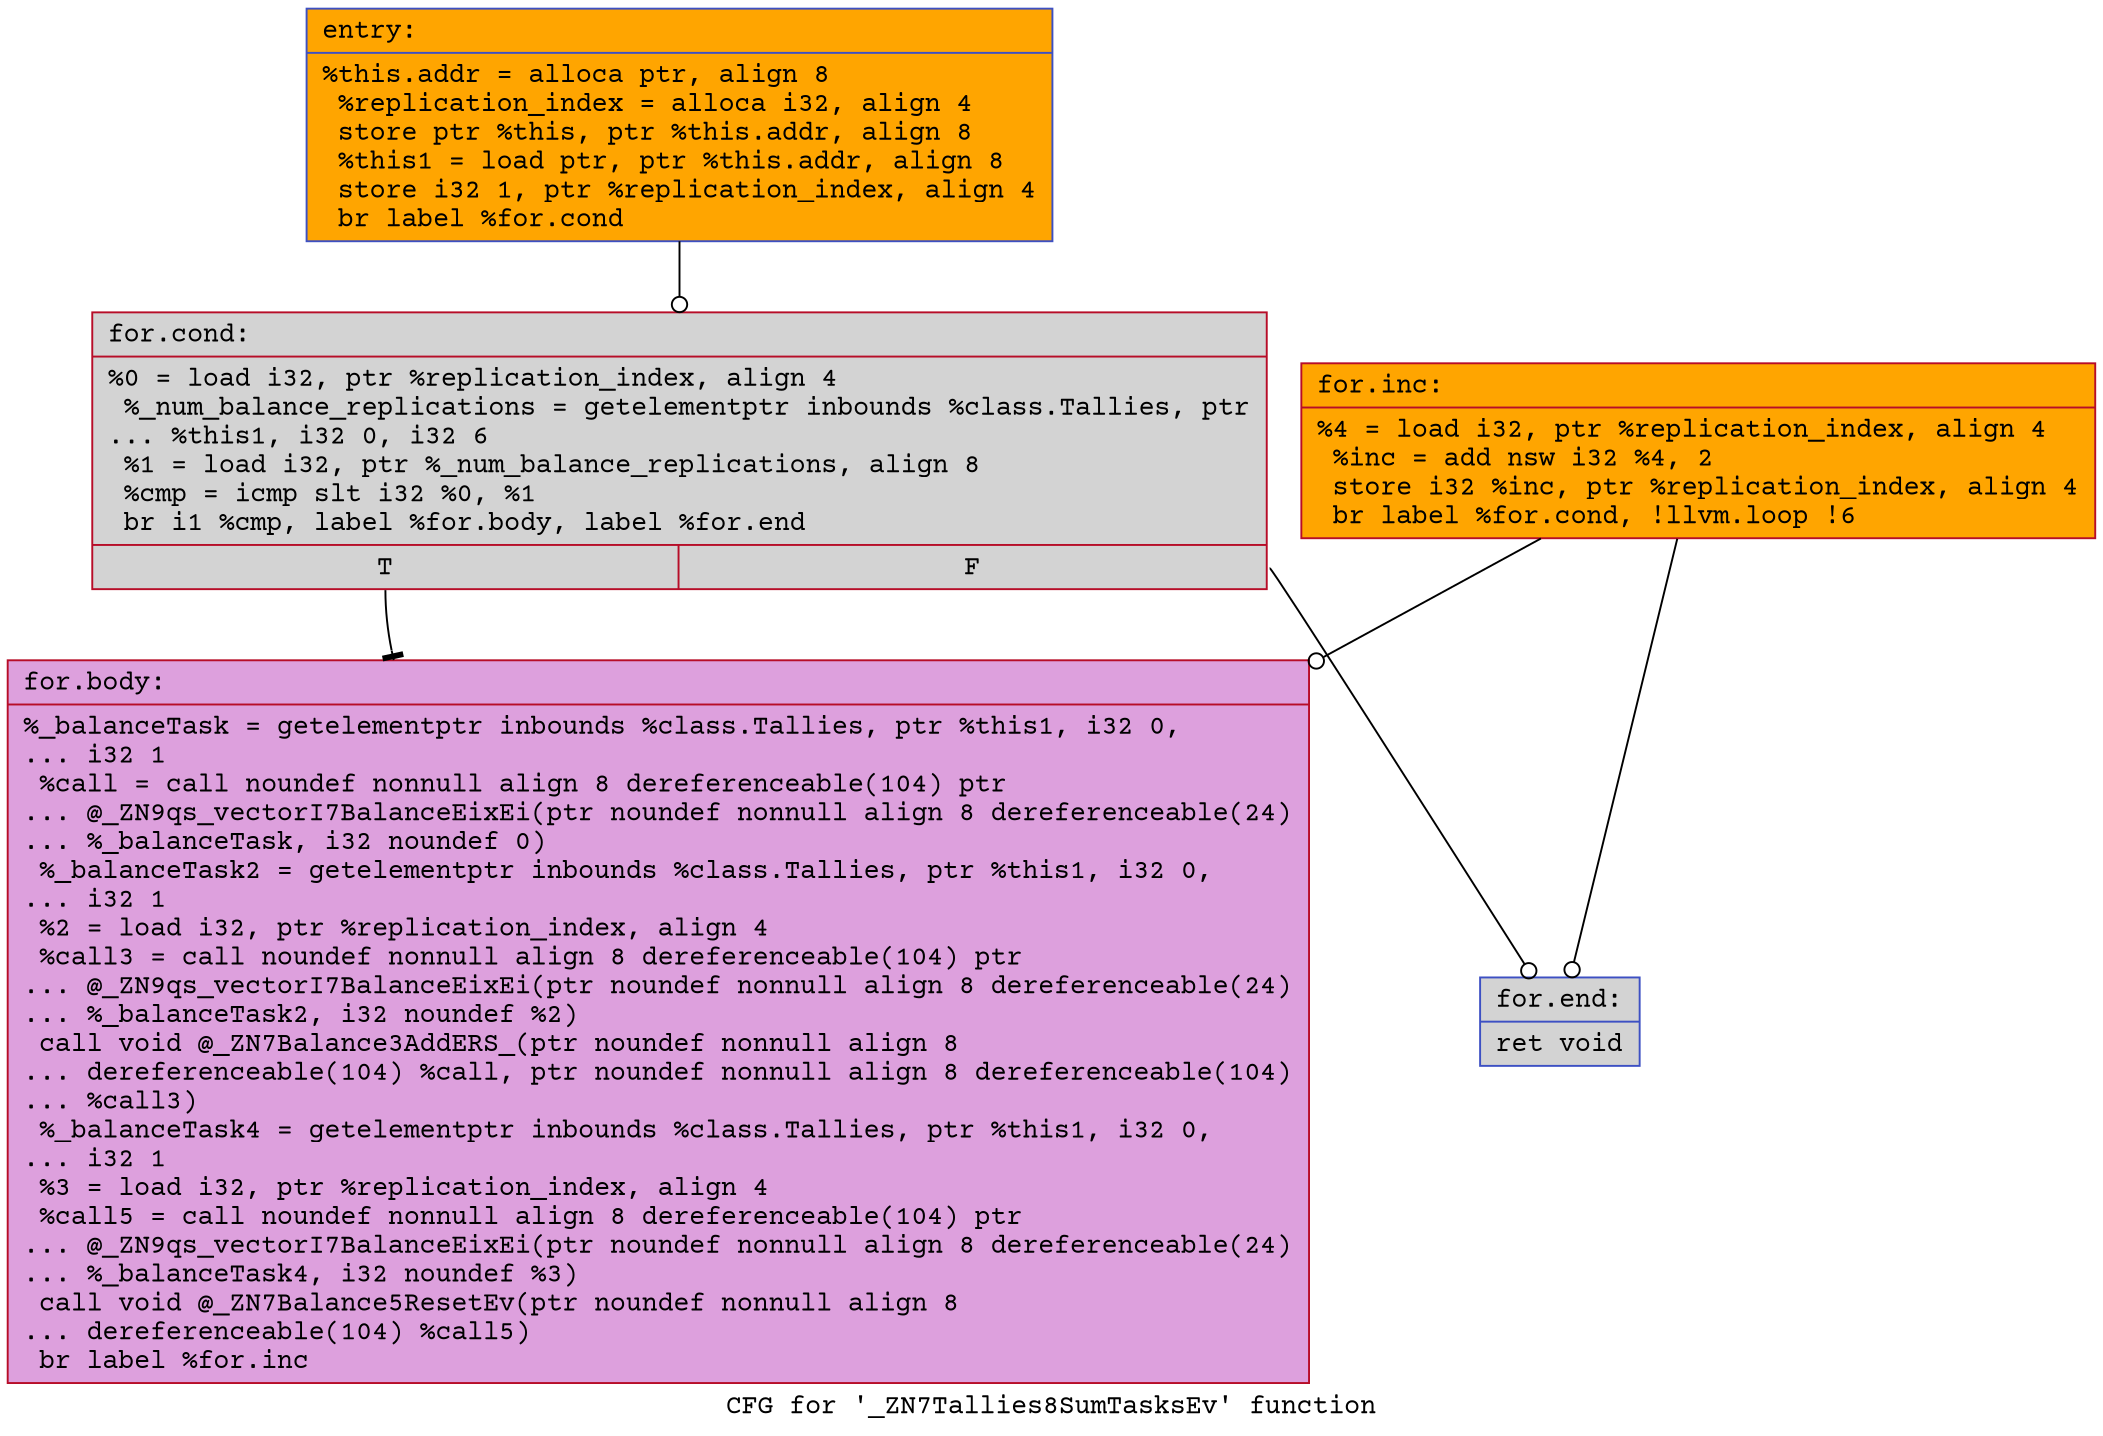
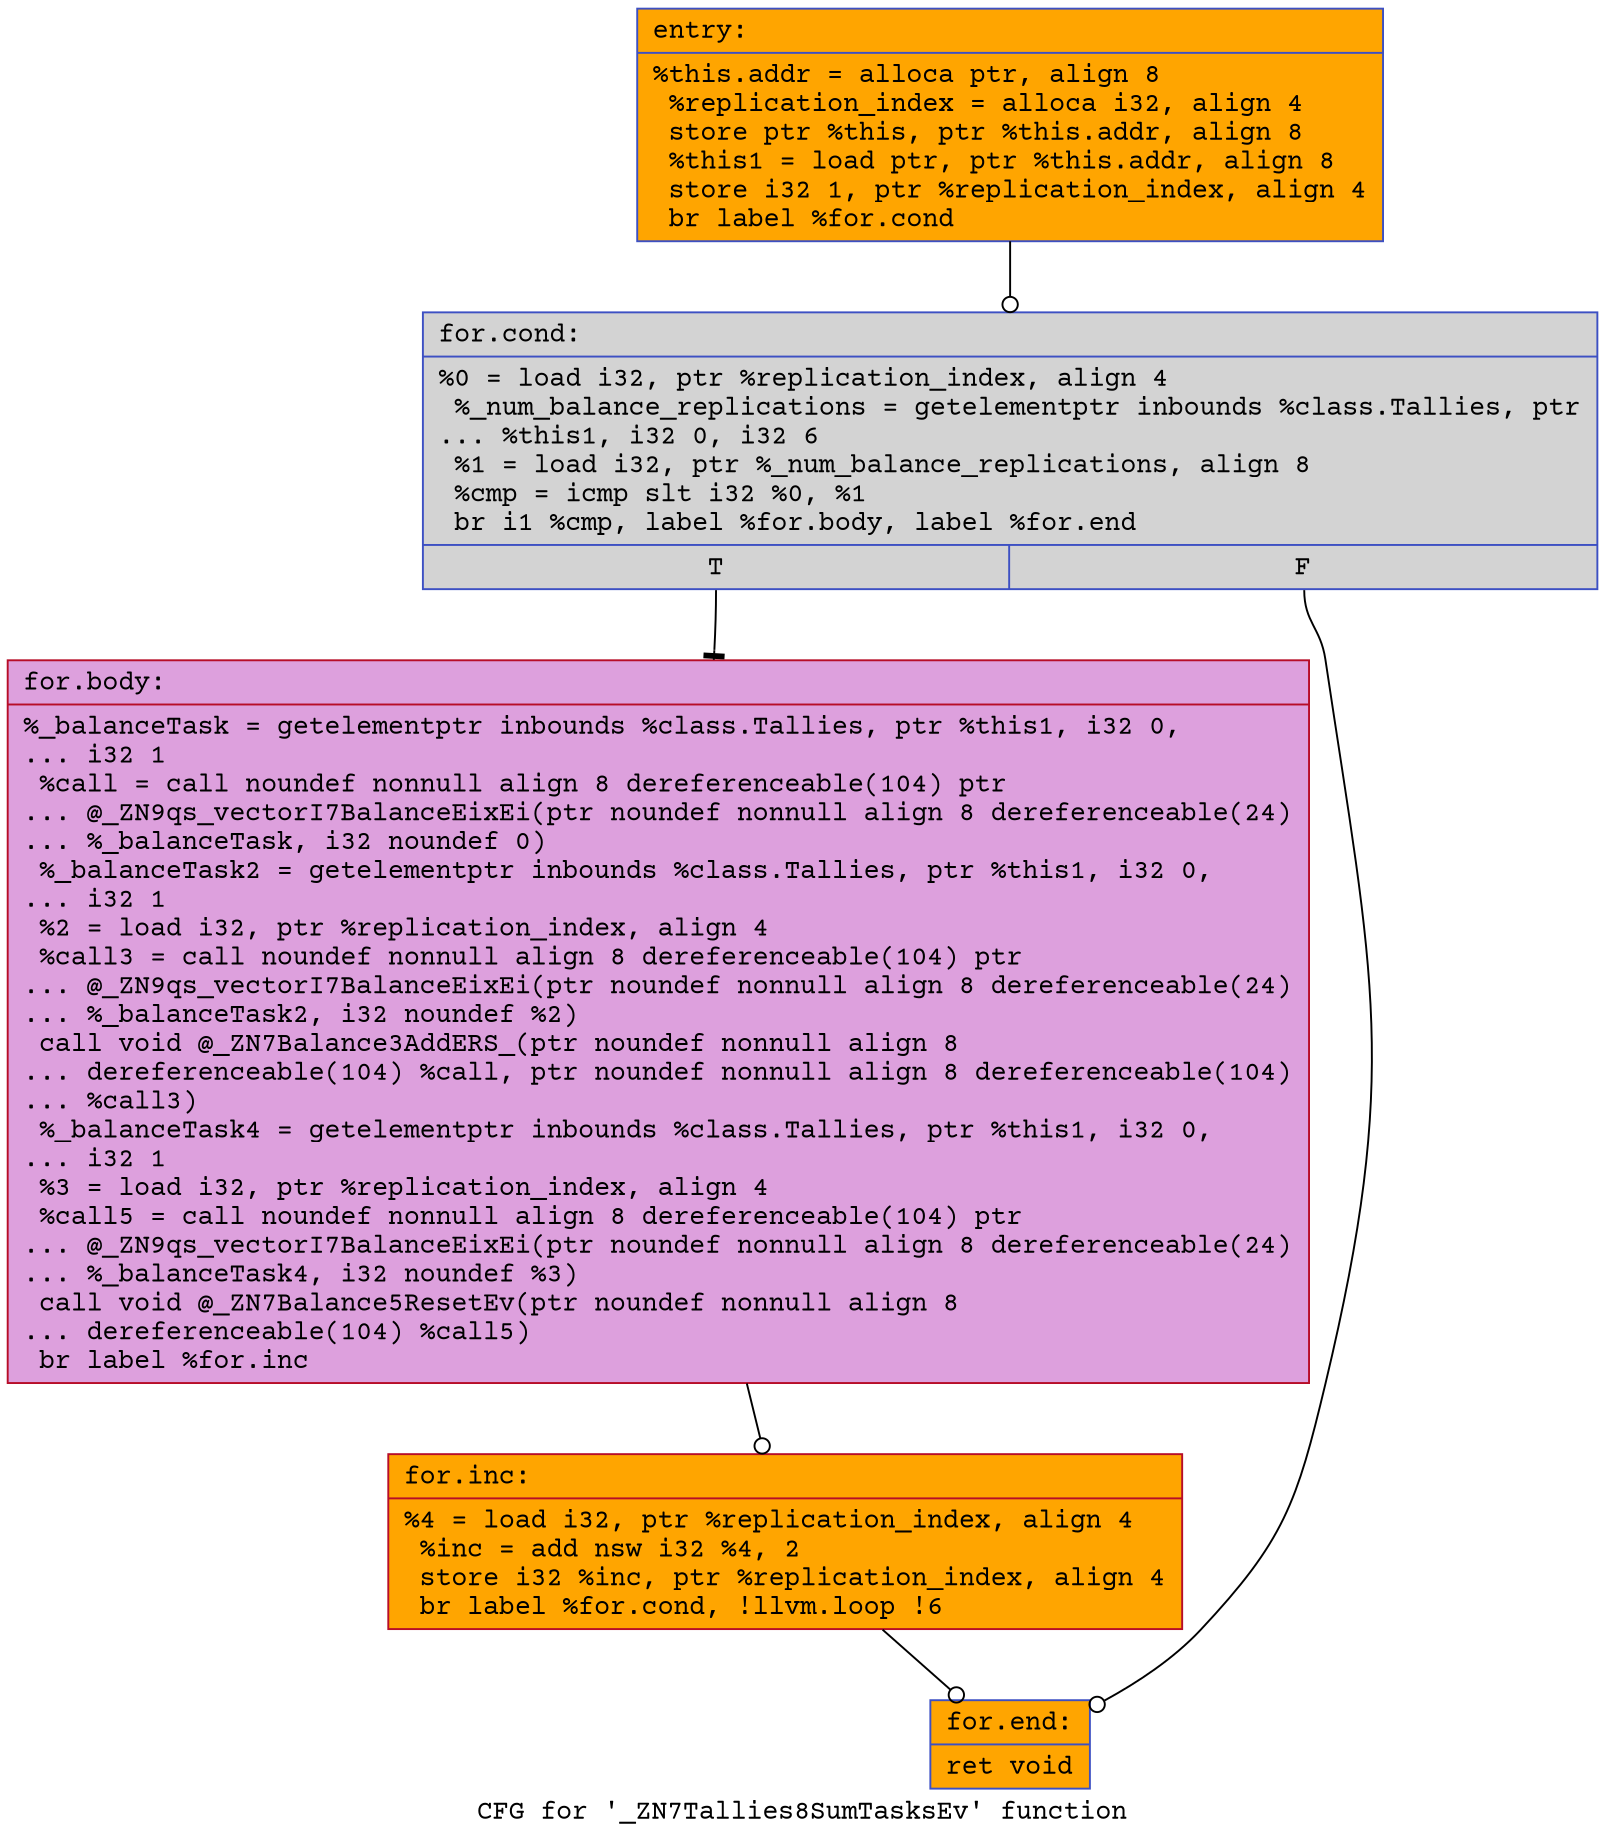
(680, 451) -> (1010, 451)
(1432, 598) -> (754, 1411)
(1560, 1022) -> (1010, 1744)
